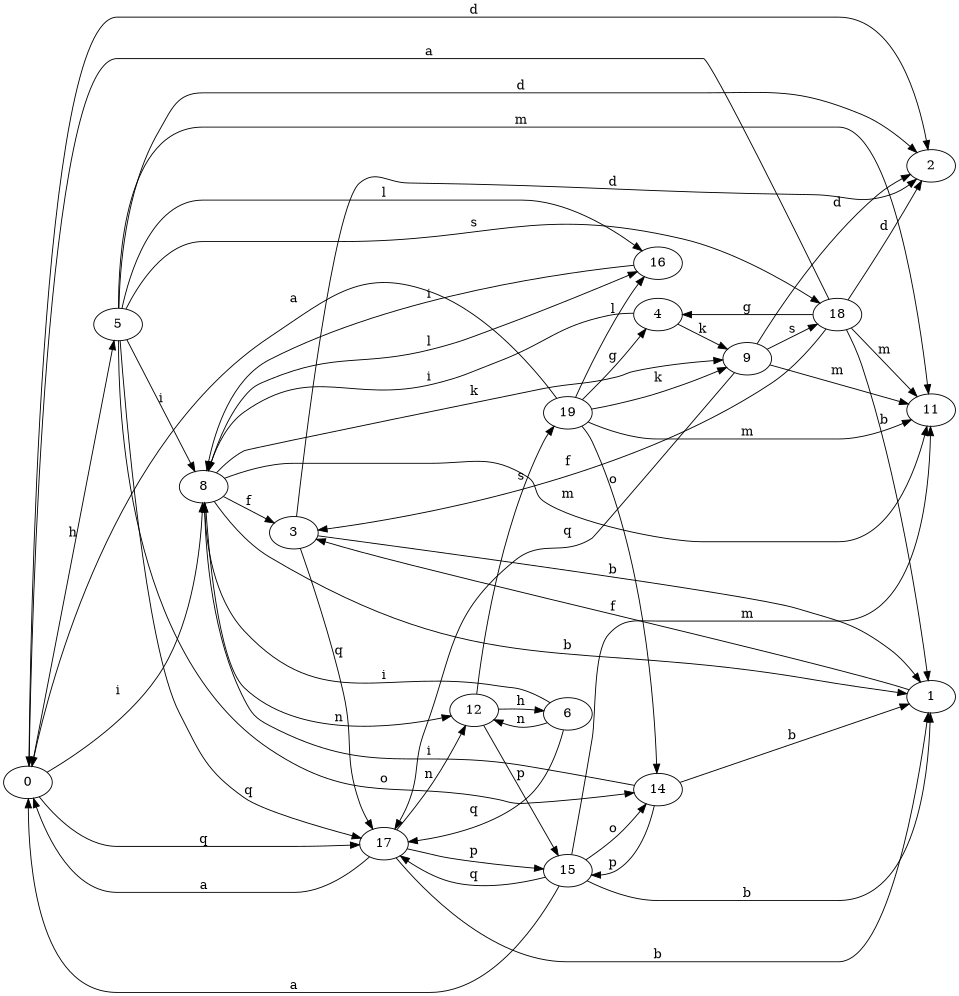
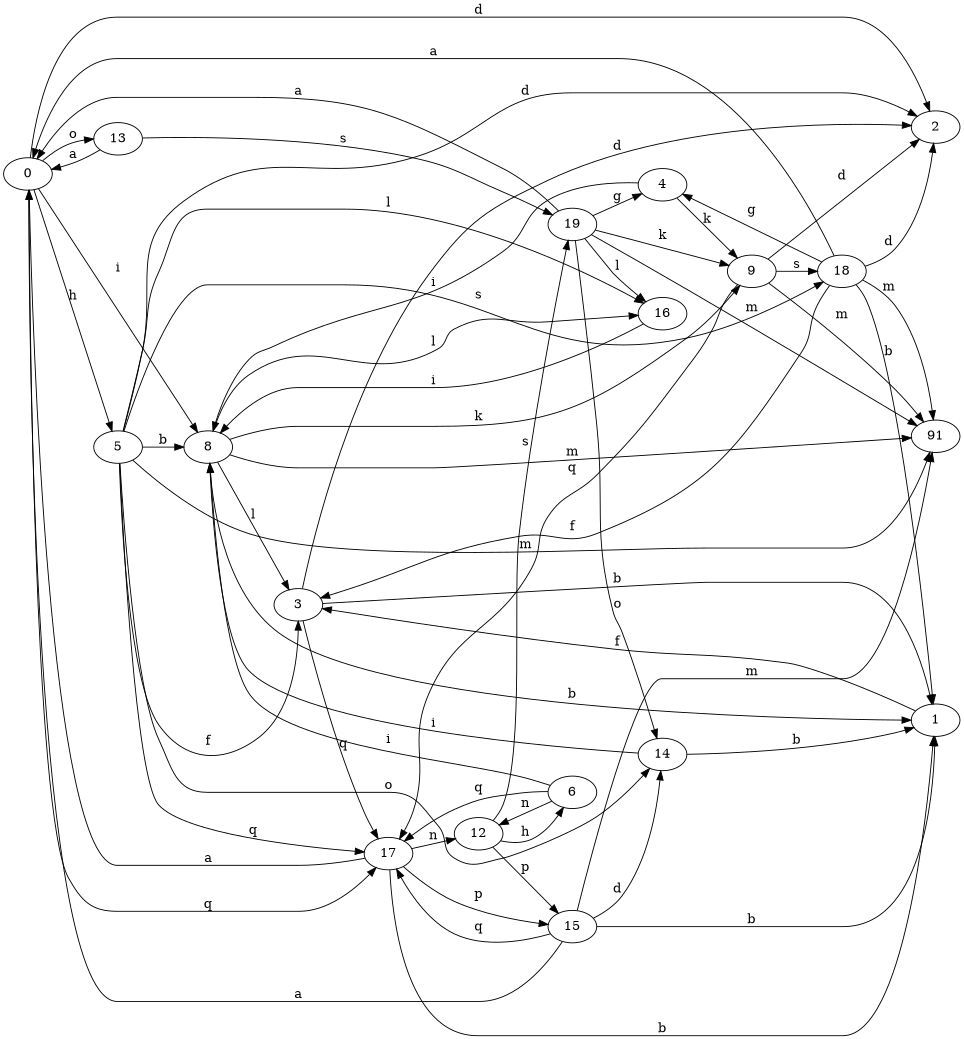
none -> (118, 139)
(161, 399) -> (163, 440)
(931, 410) -> (936, 436)
(249, 502) -> (253, 515)
(251, 693) -> none
none -> (164, 731)
(613, 829) -> (617, 889)
(637, 849) -> none
